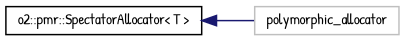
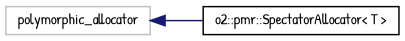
(235, 21) -> (184, 21)
